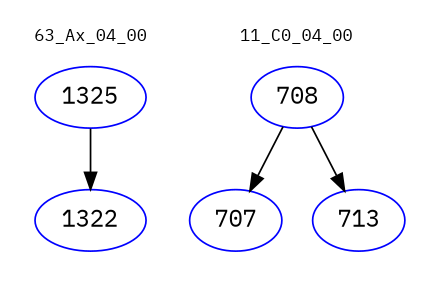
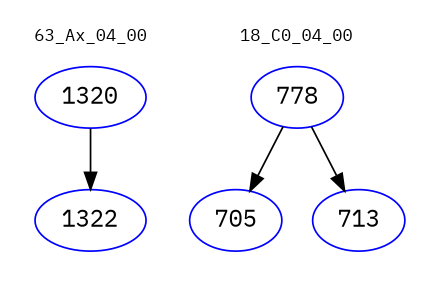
(297, 37) -> (297, 37)
(91, 97) -> (91, 97)
(297, 97) -> (297, 97)
(236, 220) -> (236, 220)
